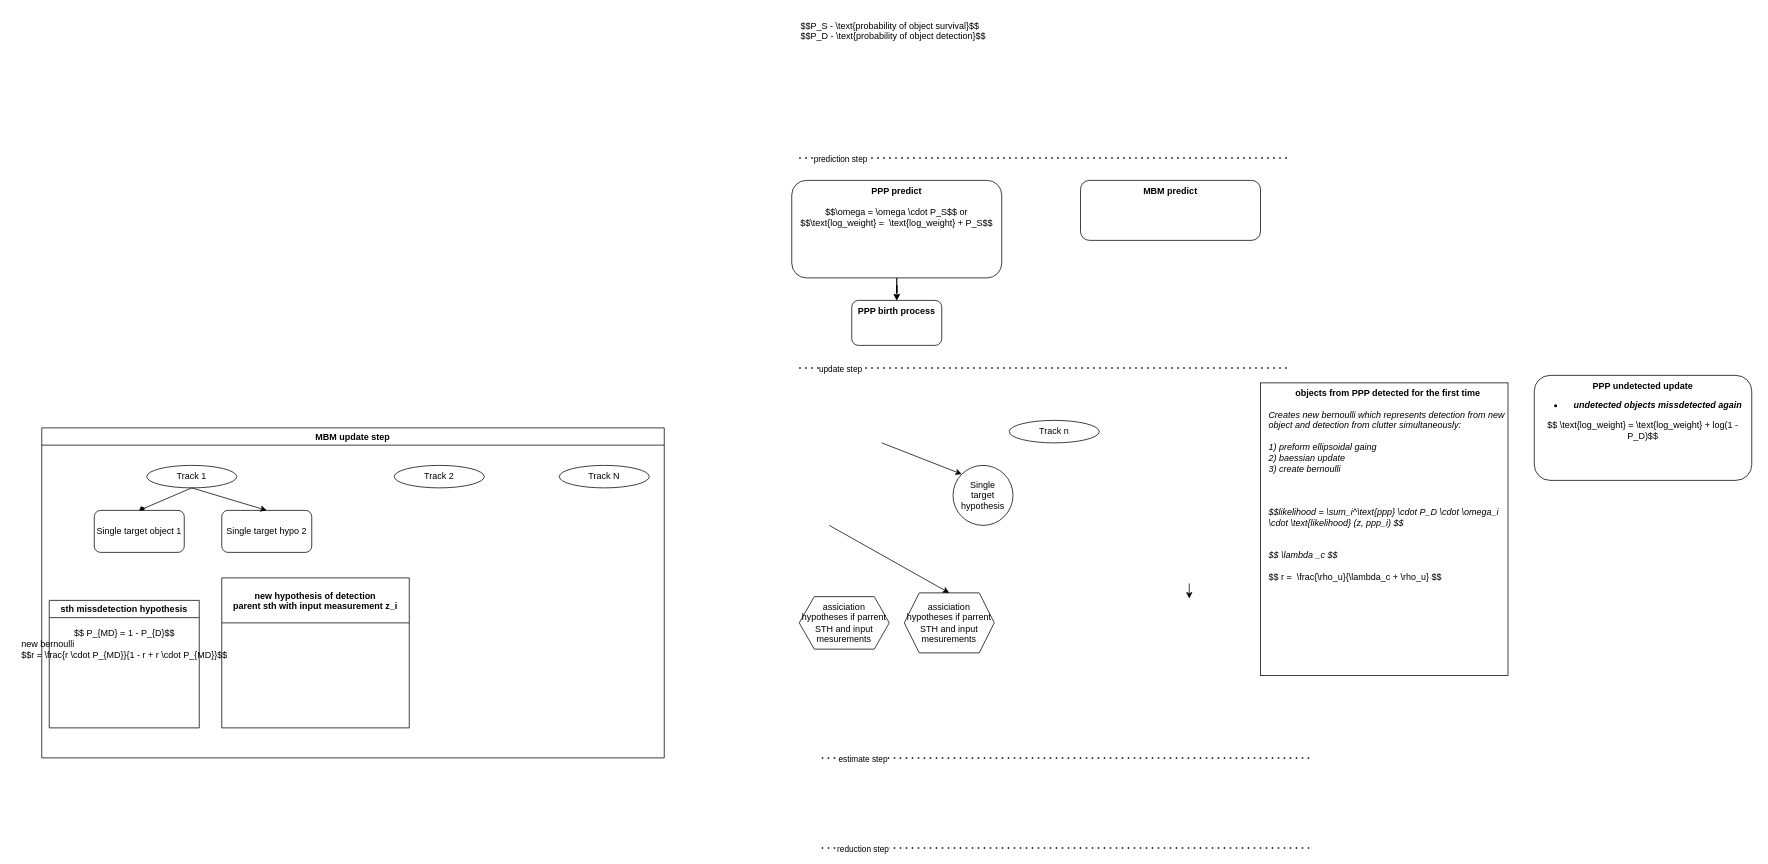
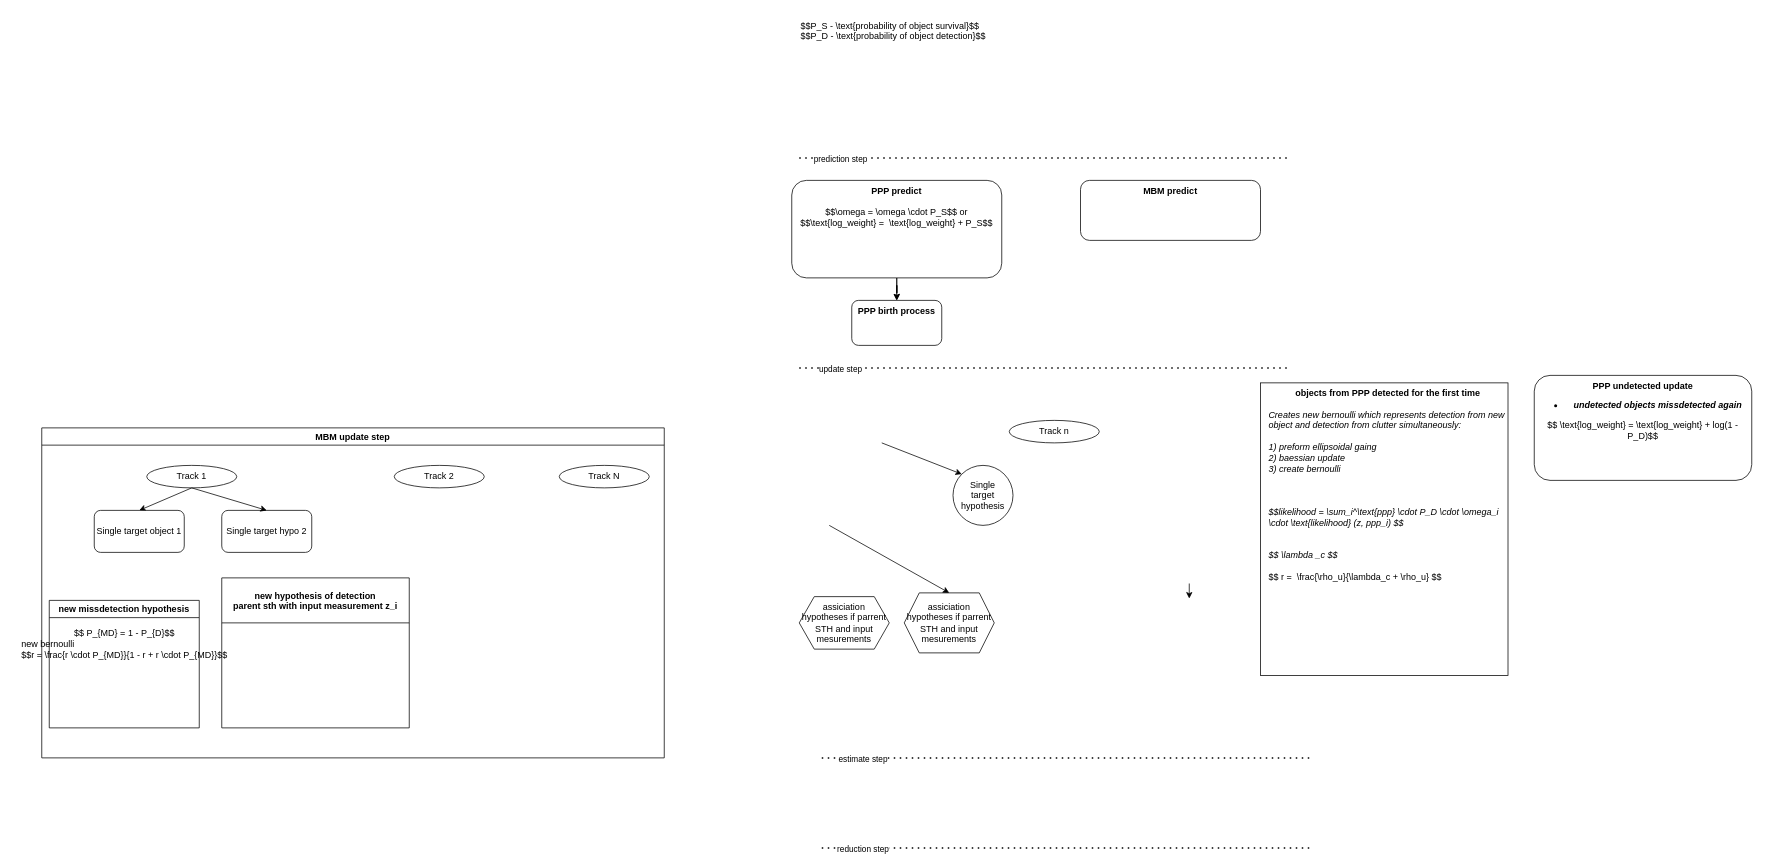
(145, 508) -> (144, 508)
(124, 609) -> (124, 609)
